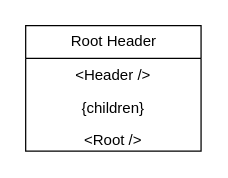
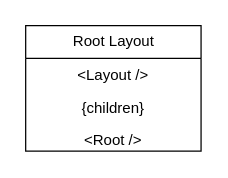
(114, 42) -> (114, 42)
(113, 76) -> (113, 76)
